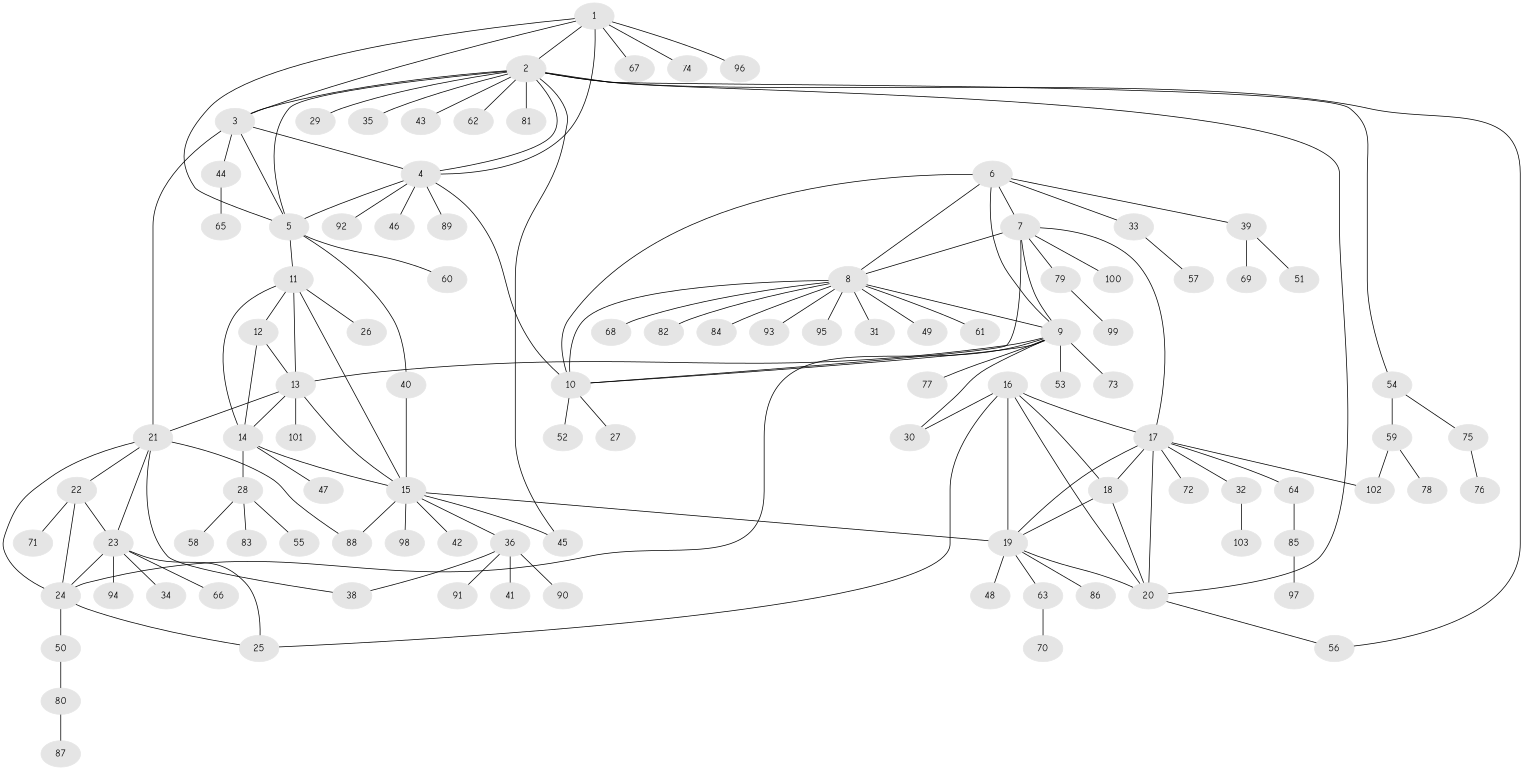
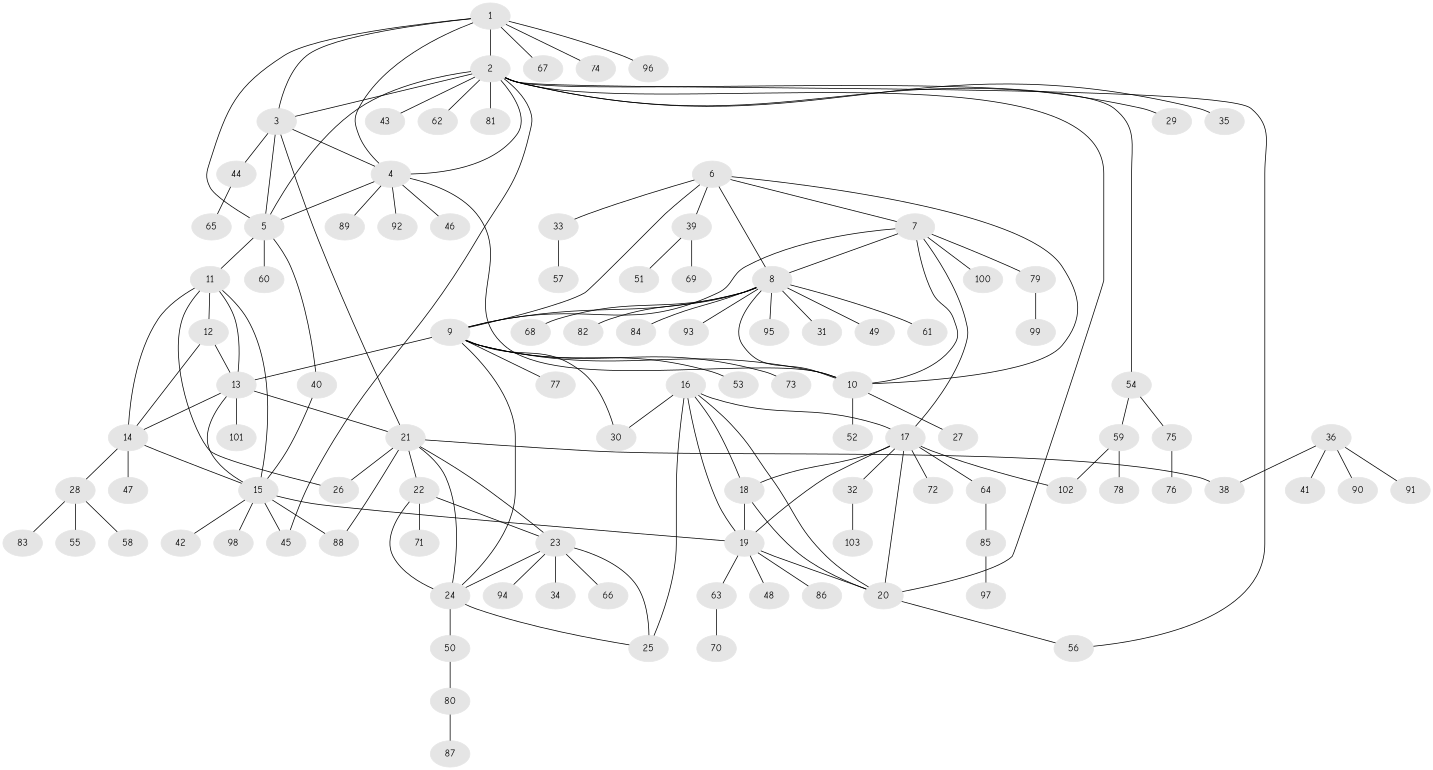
none -> (372, 464)
(458, 517) -> none
